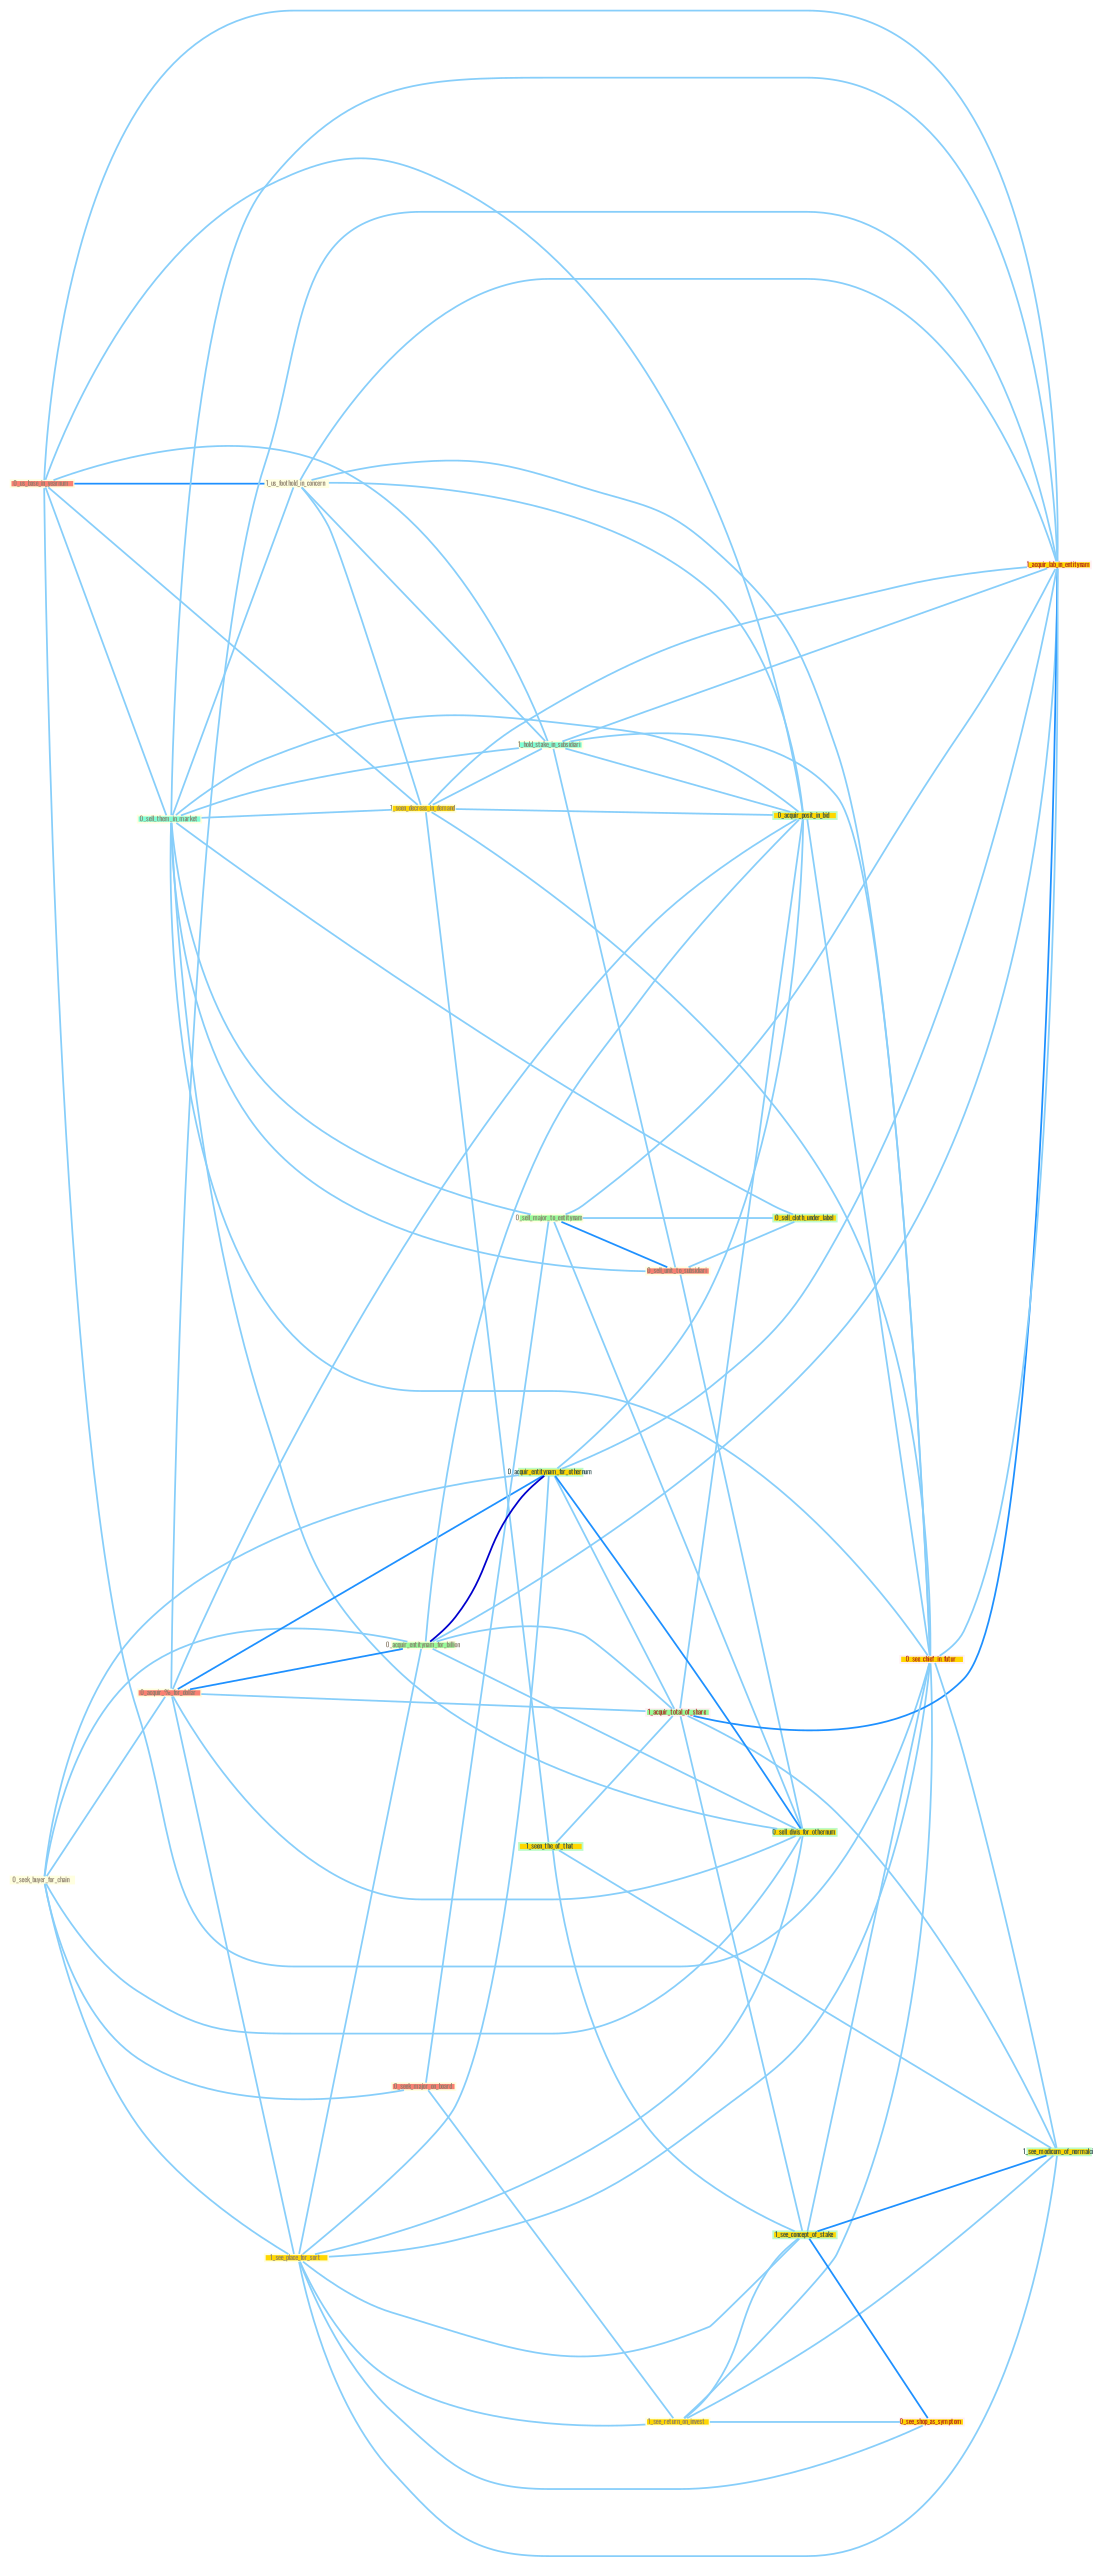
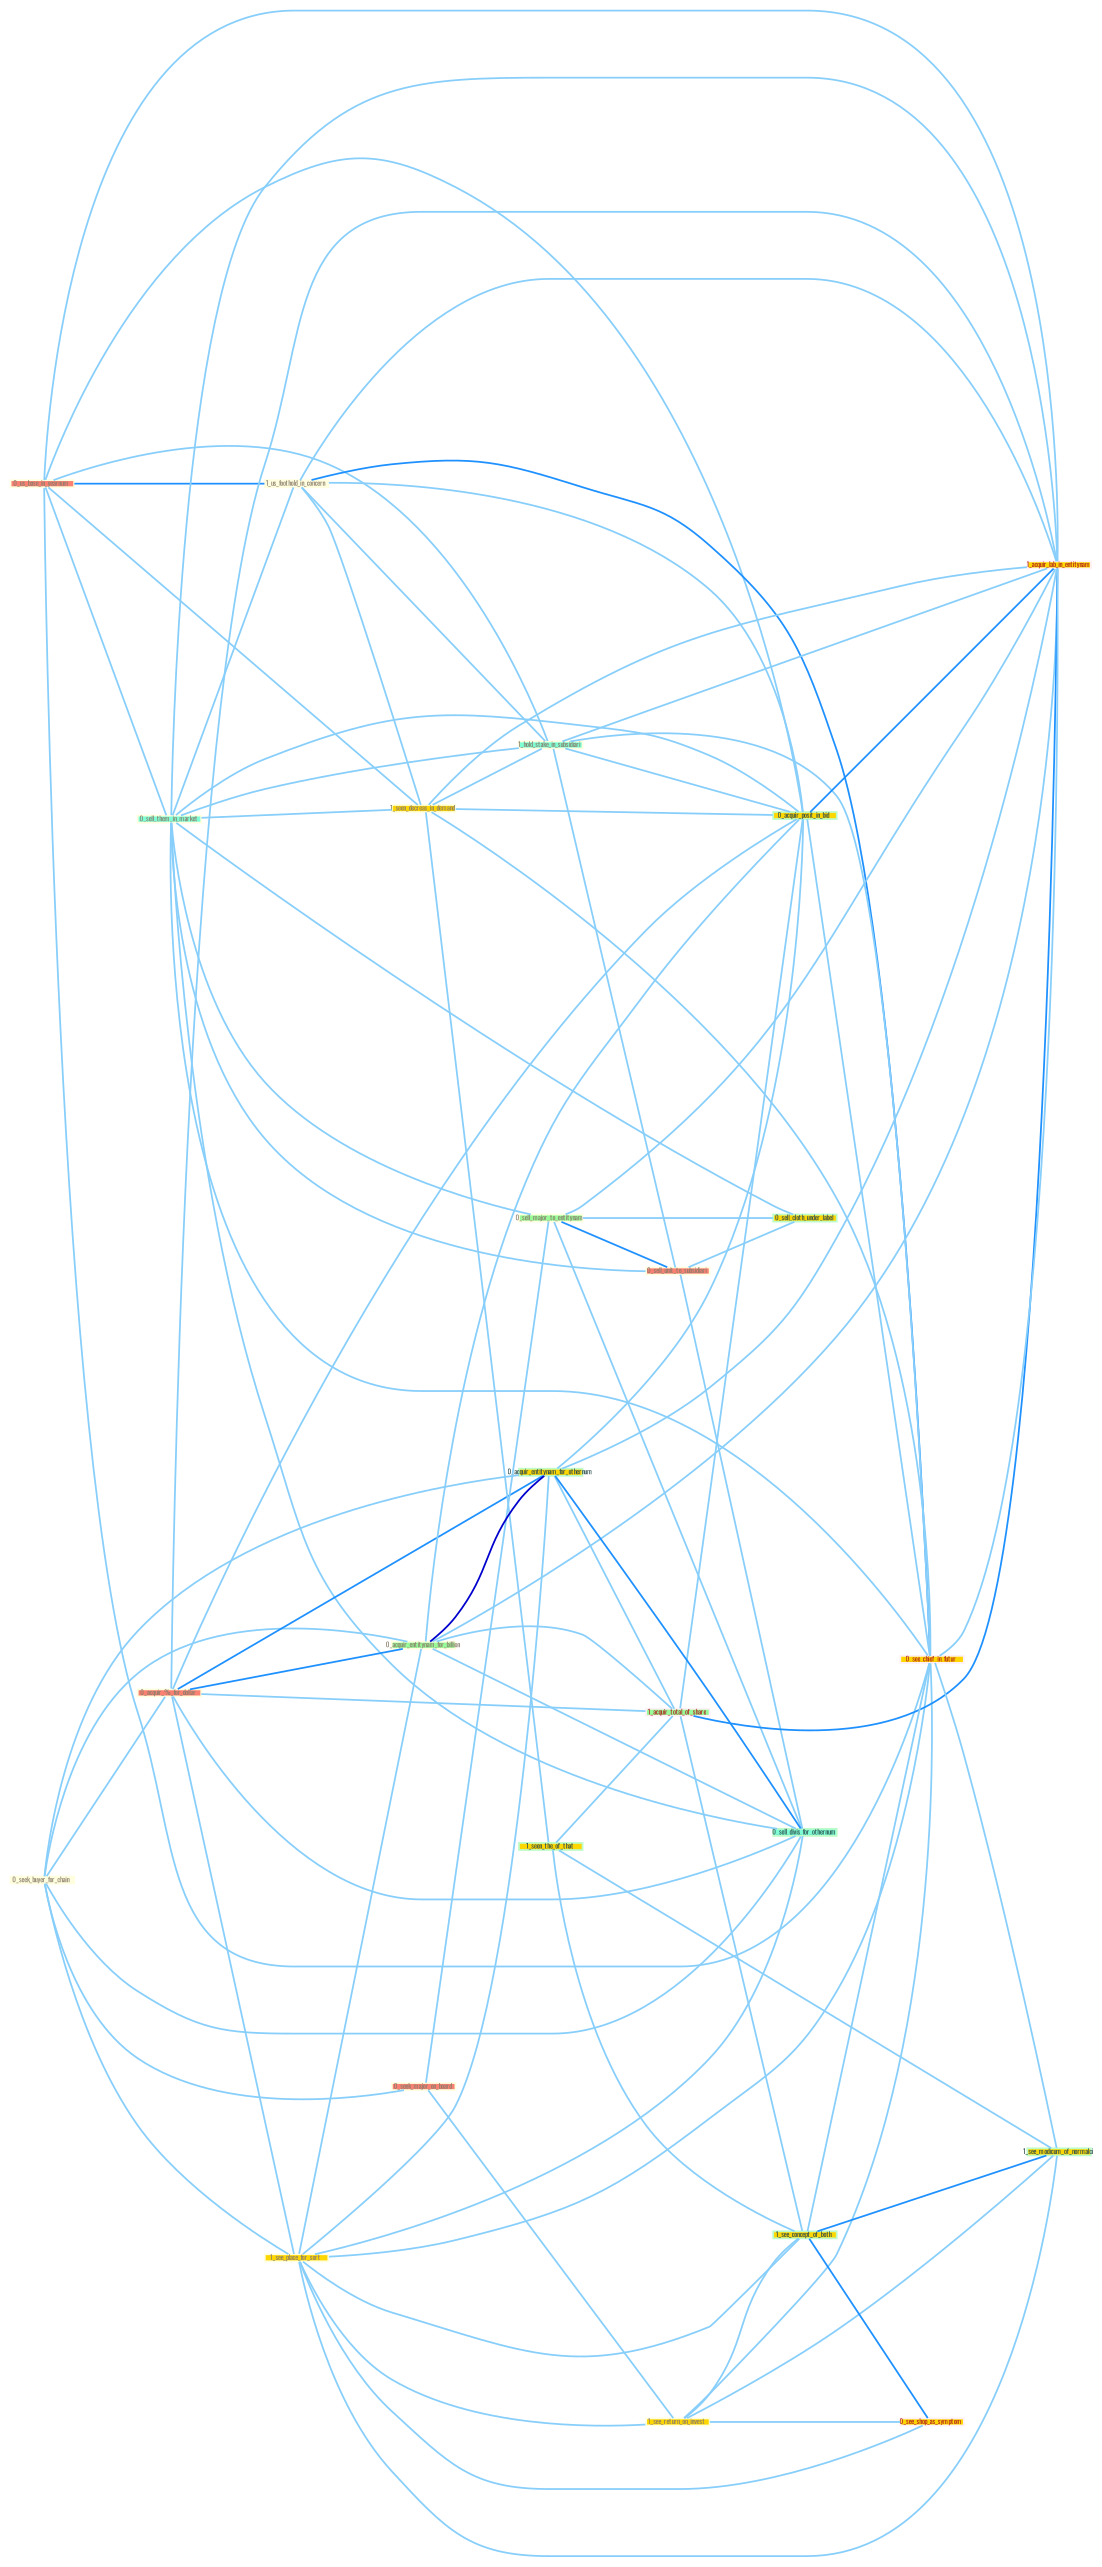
none -> (932, 690)
(848, 795) -> (848, 795)
(805, 1832) -> (805, 1832)
(909, 1898) -> none
(805, 2235) -> (805, 2235)
